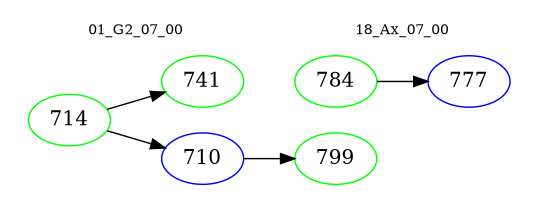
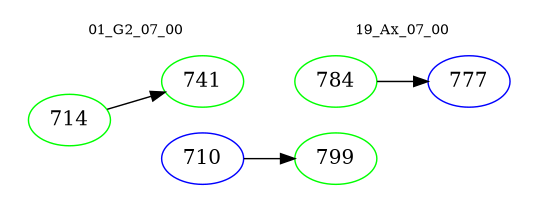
(402, 31) -> (402, 31)
(129, 137) -> none
